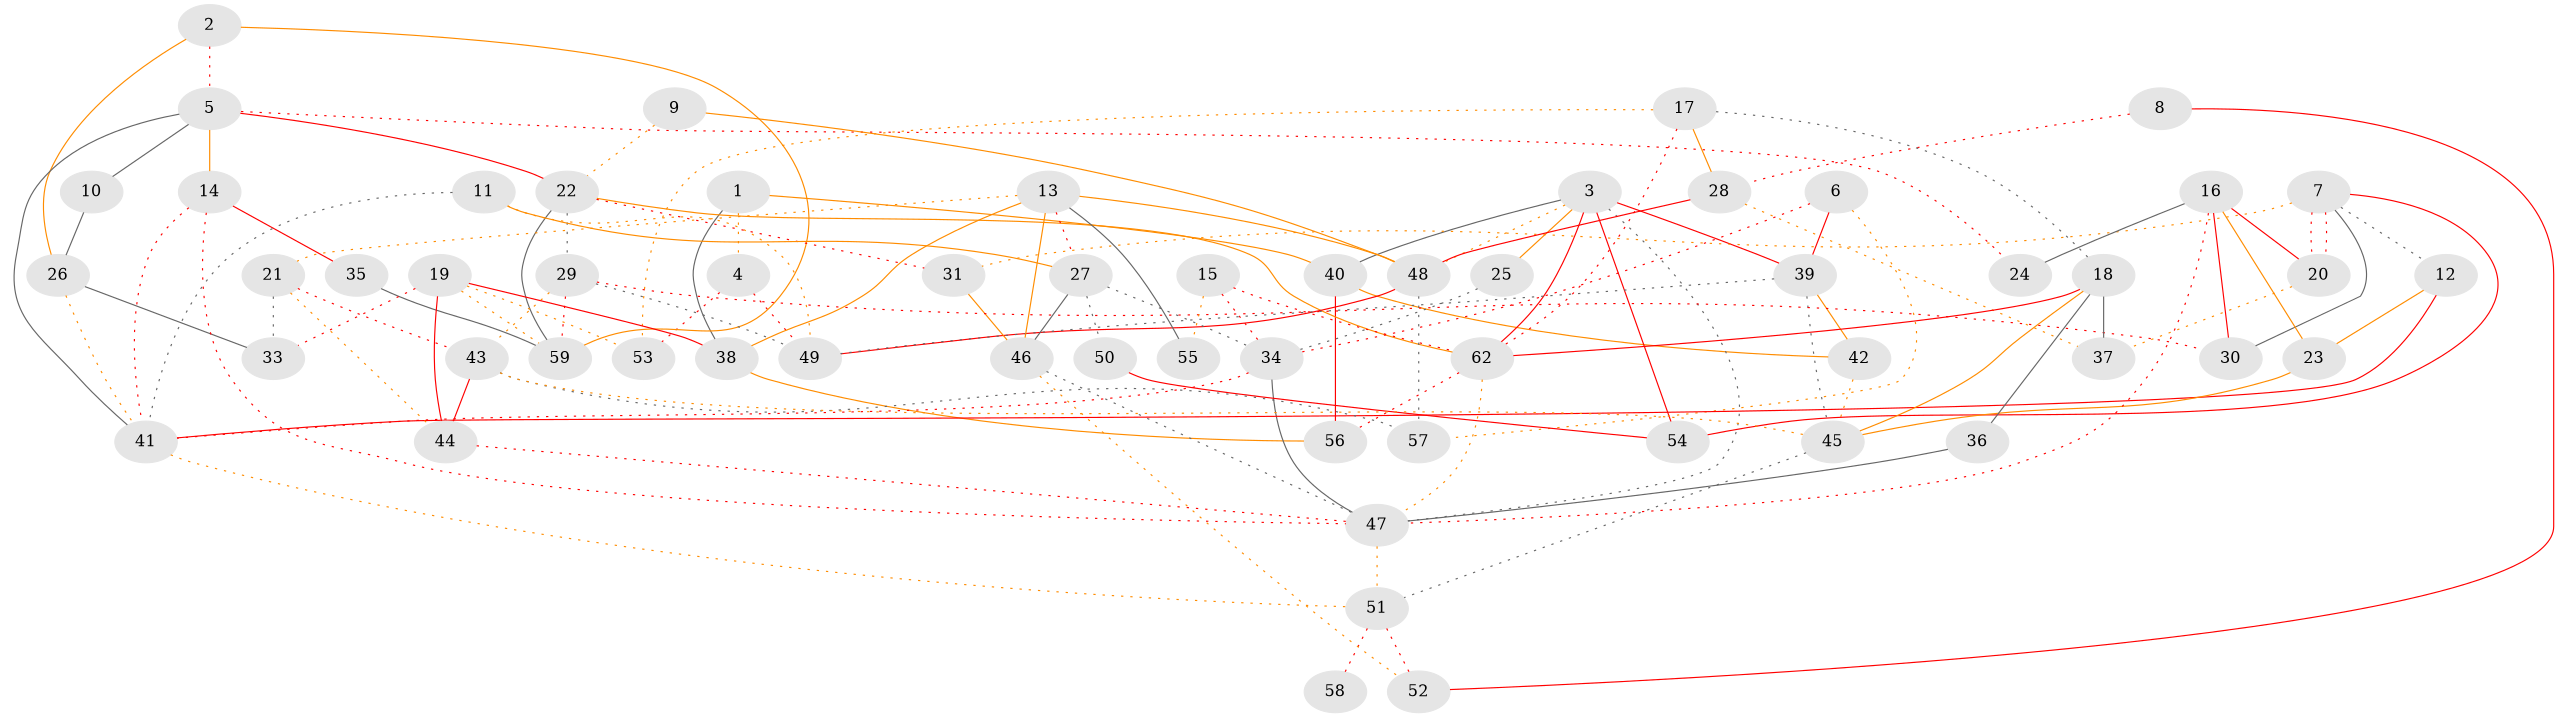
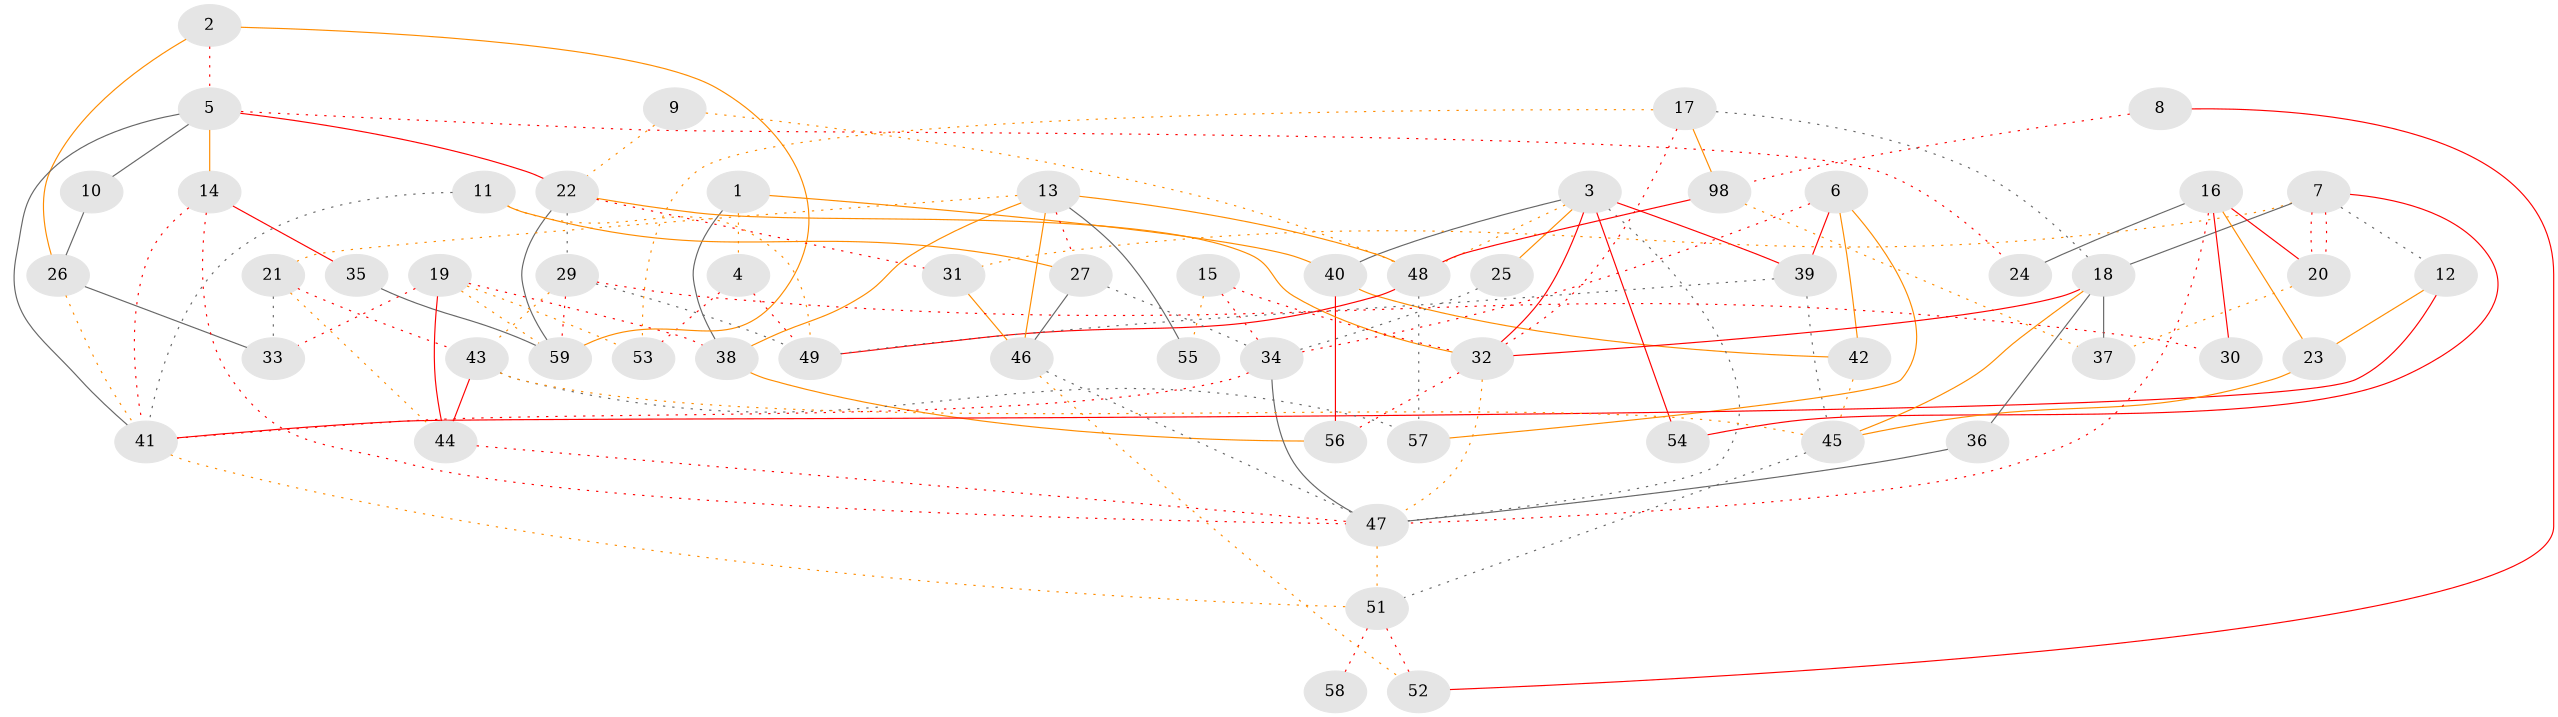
(1055, 164) -> (1055, 164)
(1720, 192) -> (1720, 192)
(2351, 301) -> (2223, 229)
(586, 312) -> (586, 312)
(1832, 317) -> (1850, 275)
(1105, 359) -> none
(1482, 359) -> (1482, 359)
(1787, 402) -> (1787, 402)
